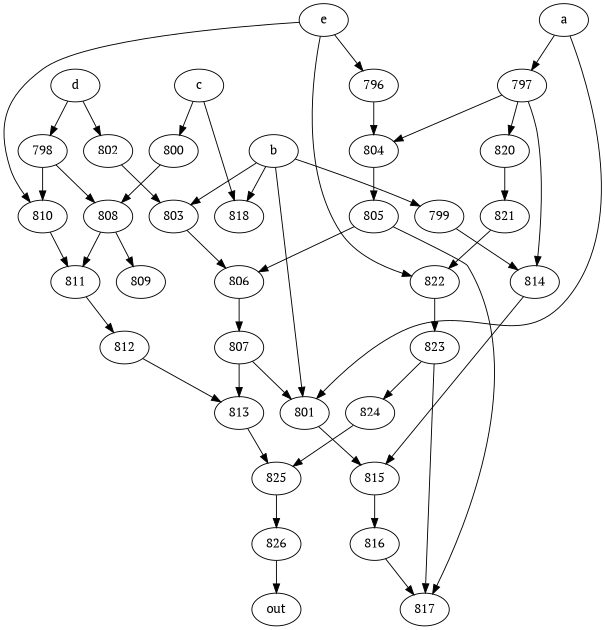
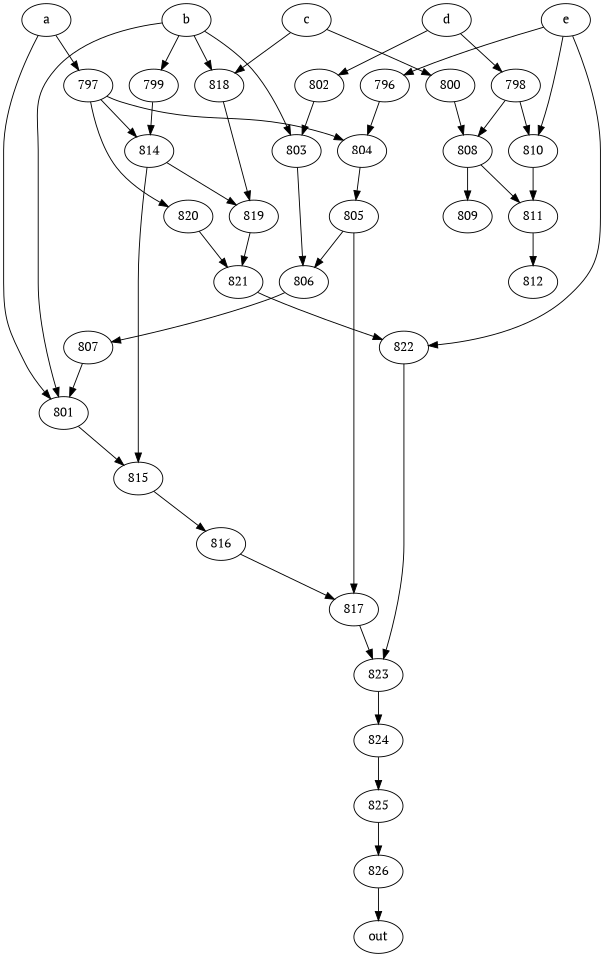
none -> (254, 217)
(239, 413) -> none
(430, 474) -> (364, 638)
